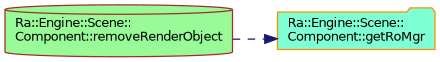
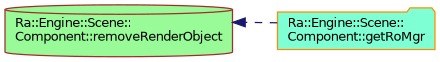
(249, 39) -> (261, 23)
